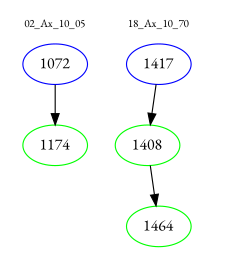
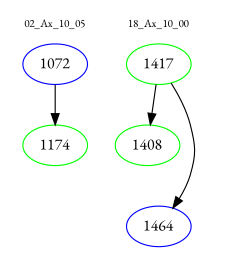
(159, 24) -> (159, 24)
(159, 64) -> (159, 64)
(152, 180) -> (194, 140)
(159, 226) -> (159, 226)
